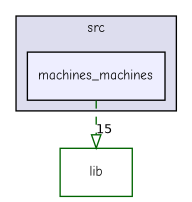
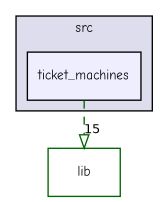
(96, 76) -> (84, 76)
